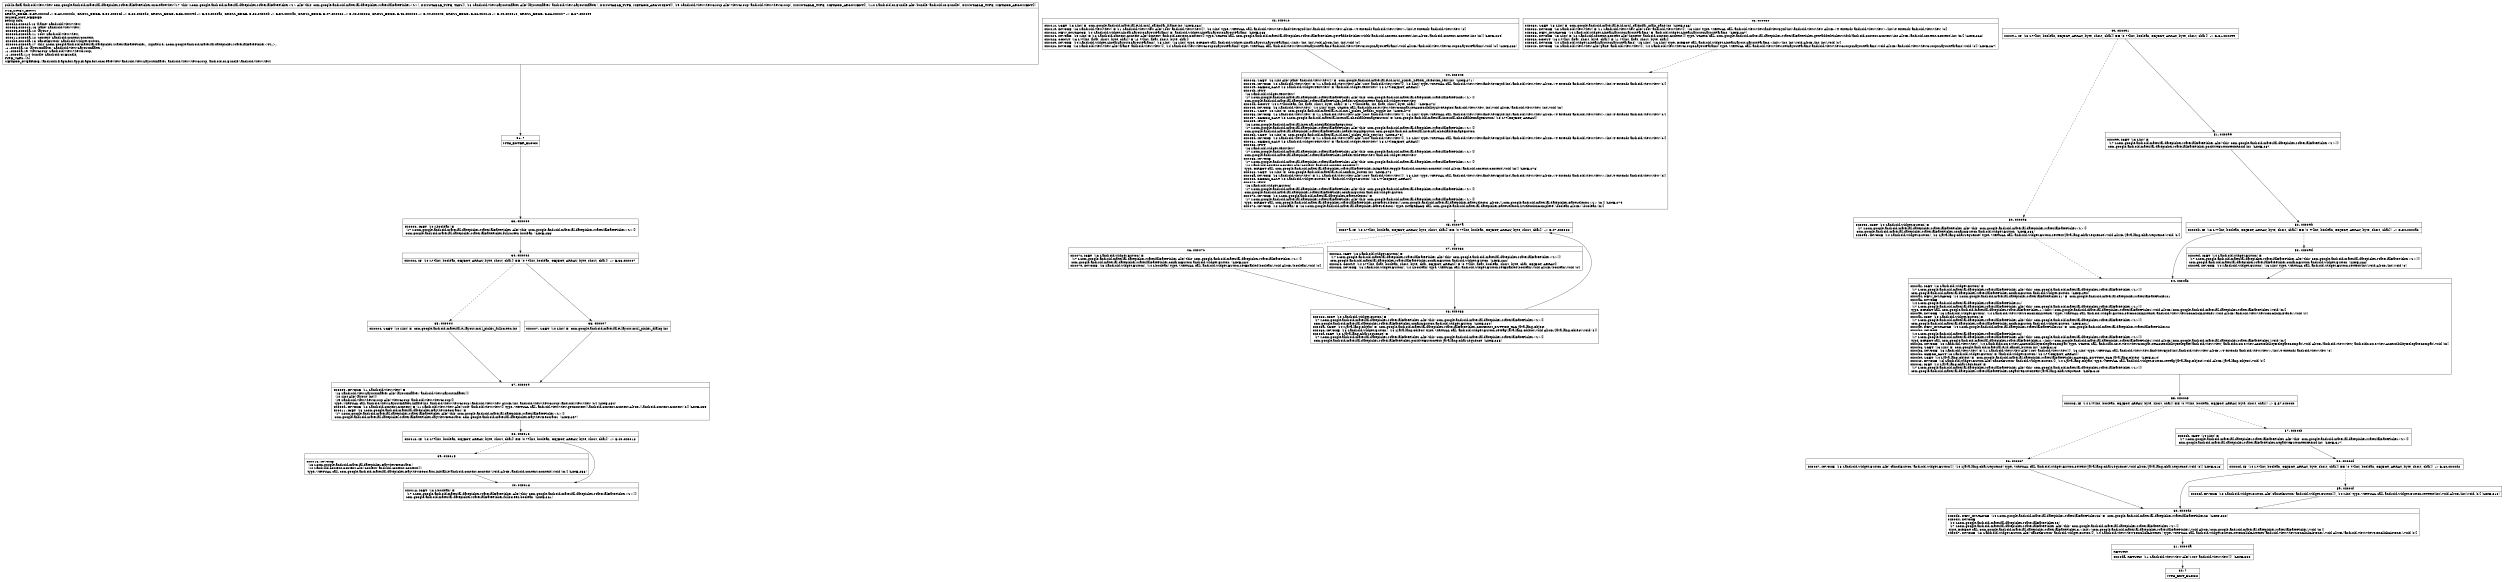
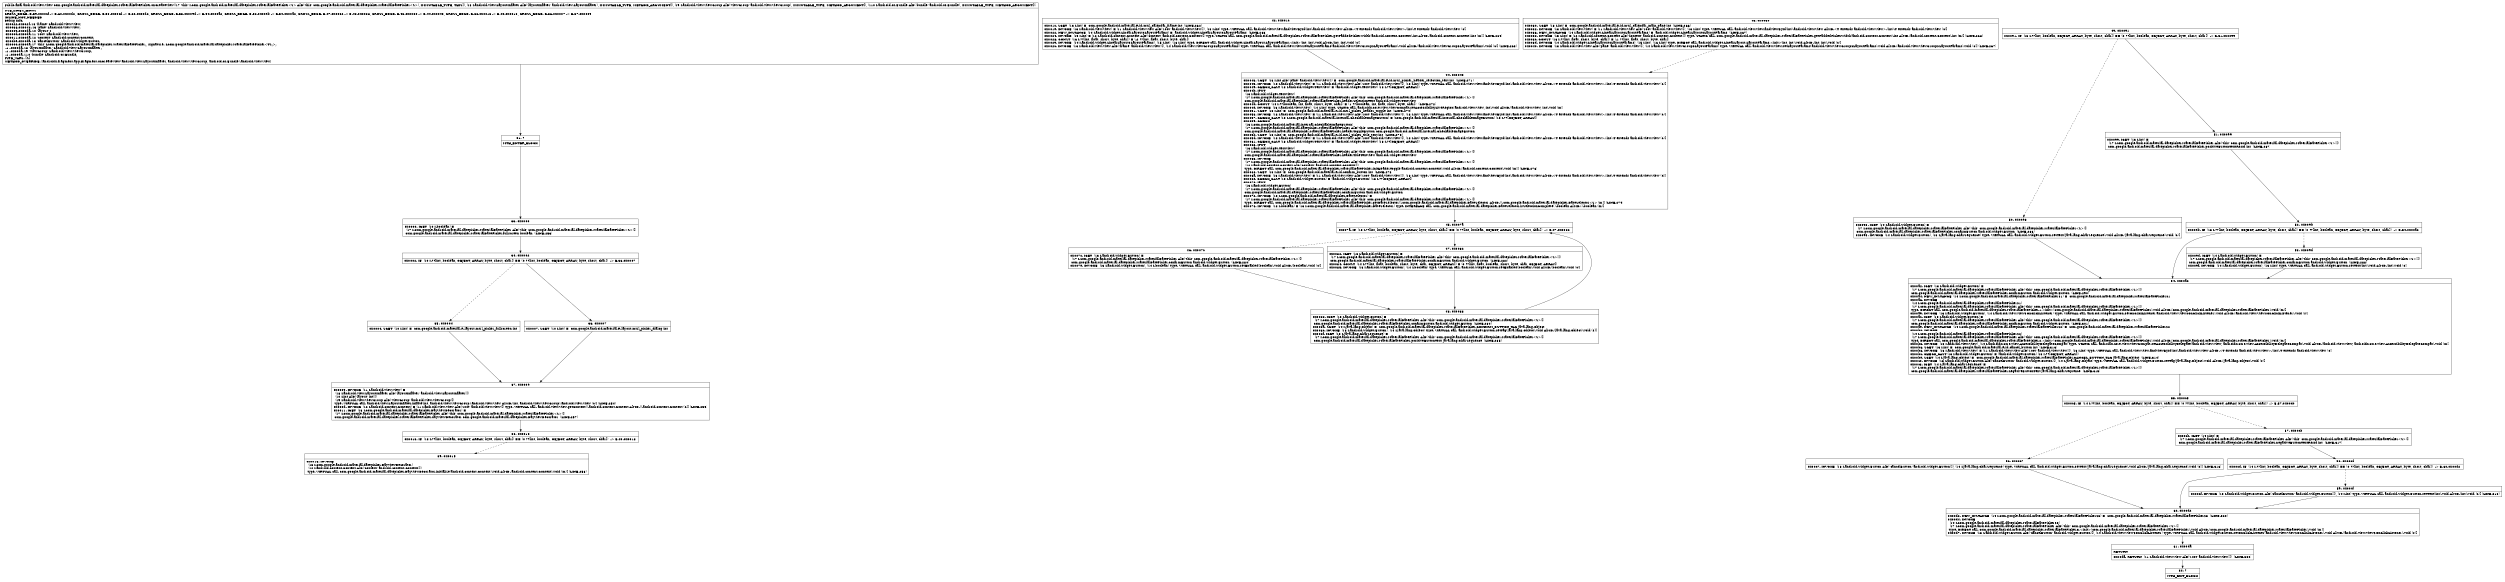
(1256, 121) -> (1258, 121)
(2067, 258) -> (2067, 258)
(521, 491) -> none
